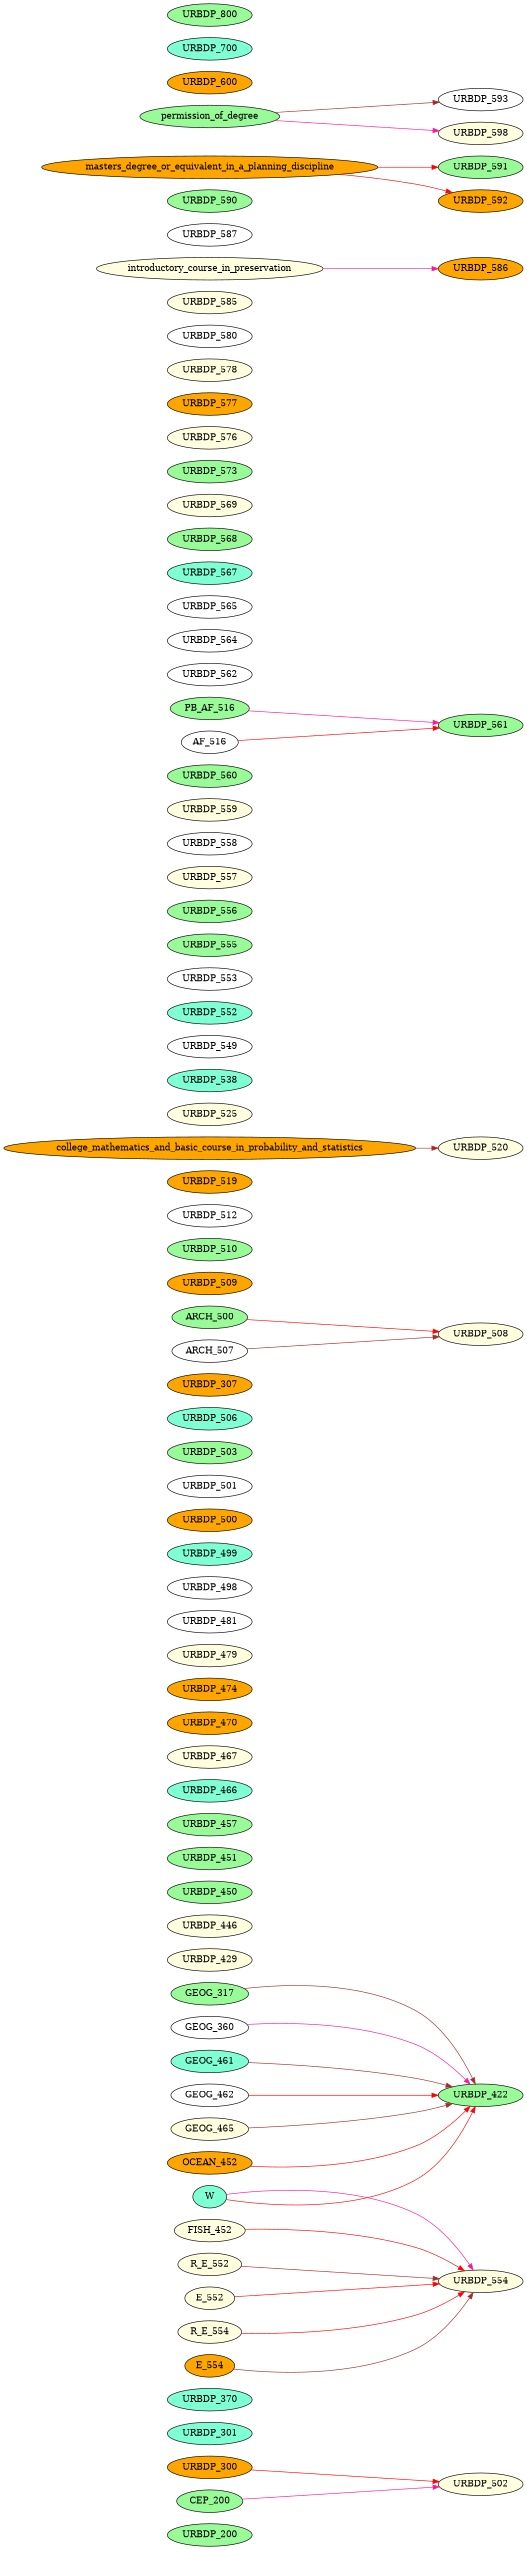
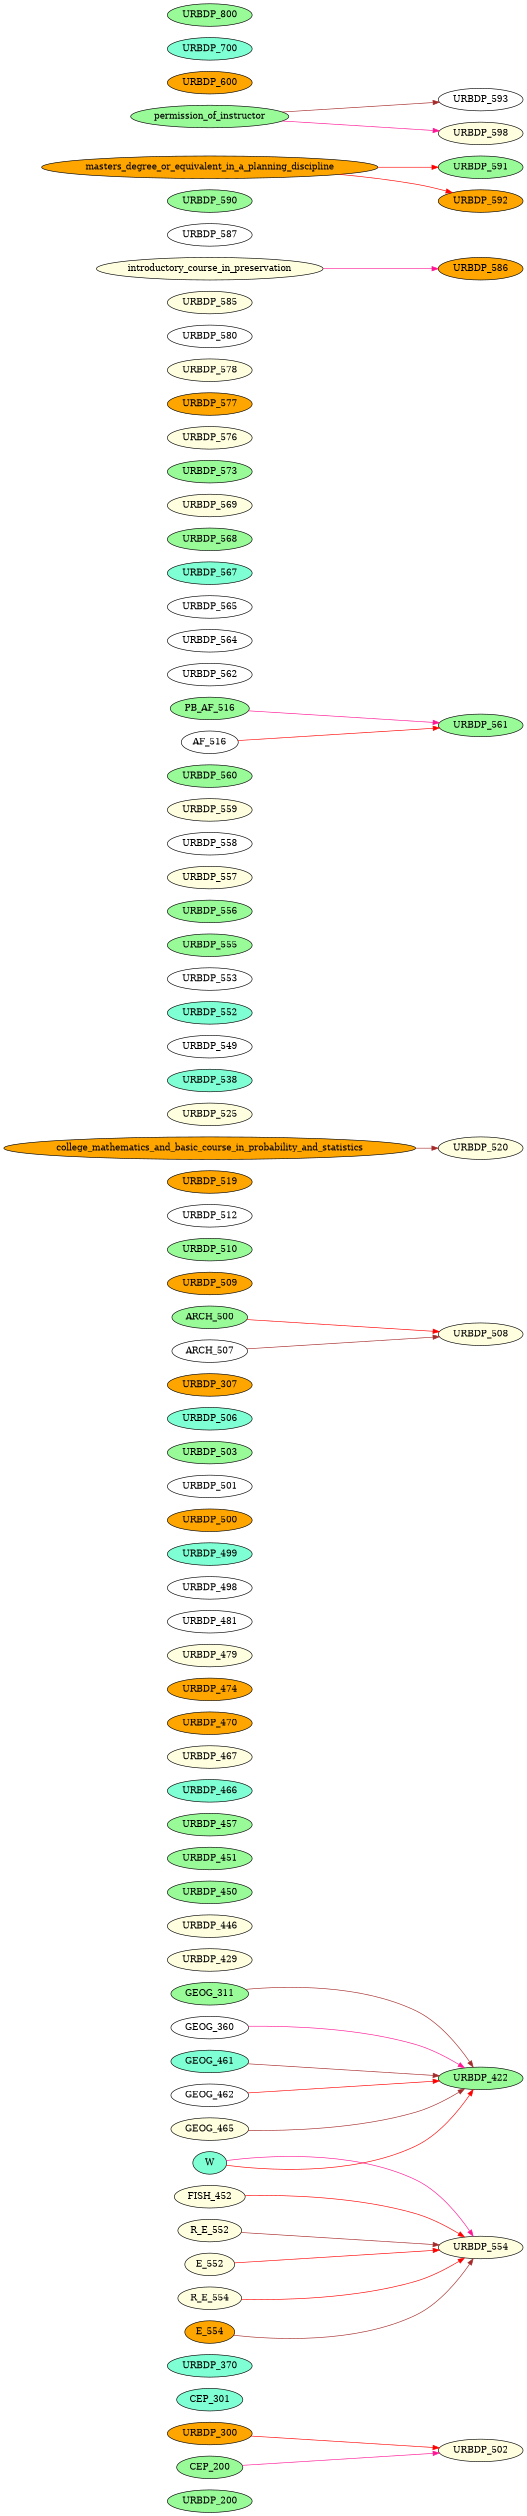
(210, 117) -> (210, 117)
(210, 1994) -> (210, 1994)
(210, 2163) -> none
(210, 2434) -> (210, 2400)
